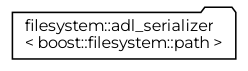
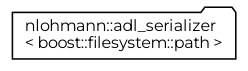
(124, 36) -> (124, 36)
